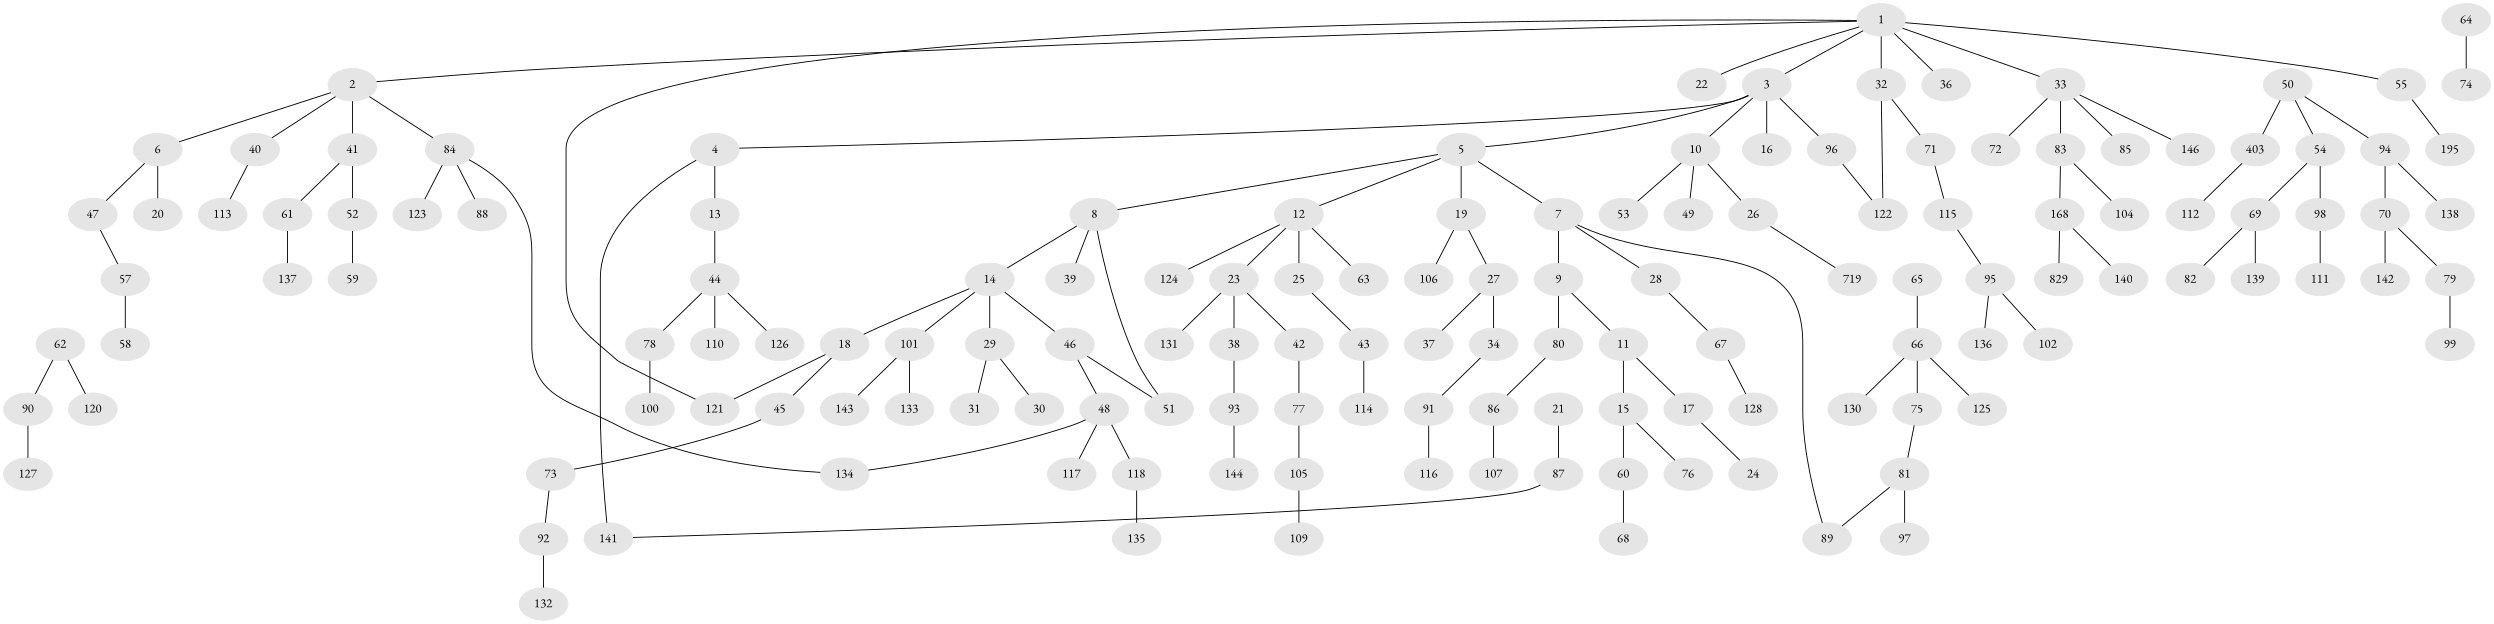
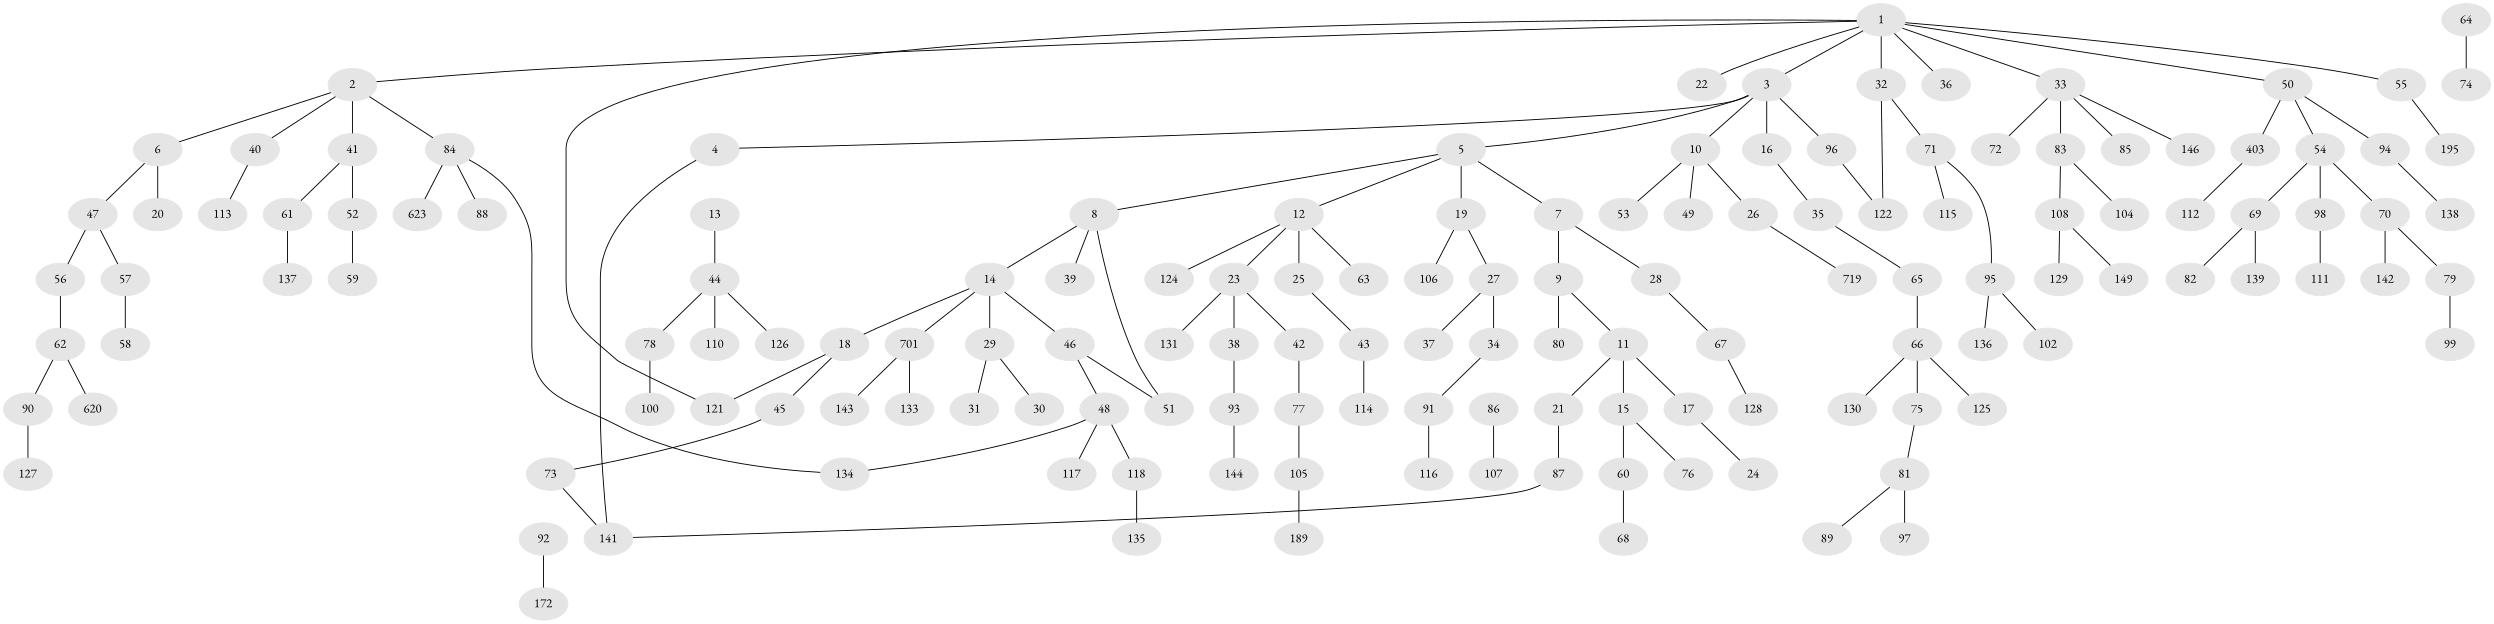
none -> (2085, 52)
(715, 182) -> none
(2385, 182) -> (2353, 182)
(417, 215) -> (417, 215)
none -> (1818, 215)
(2060, 215) -> (2060, 215)
(1969, 247) -> (1984, 206)
none -> (60, 279)
(2059, 279) -> (2059, 279)
(2124, 279) -> (2124, 279)
(1790, 297) -> none
(910, 344) -> (910, 344)
(1526, 377) -> none
none -> (1591, 377)
(93, 409) -> (93, 409)
(547, 507) -> (580, 507)
(1299, 539) -> (1299, 539)
(544, 604) -> (544, 604)
